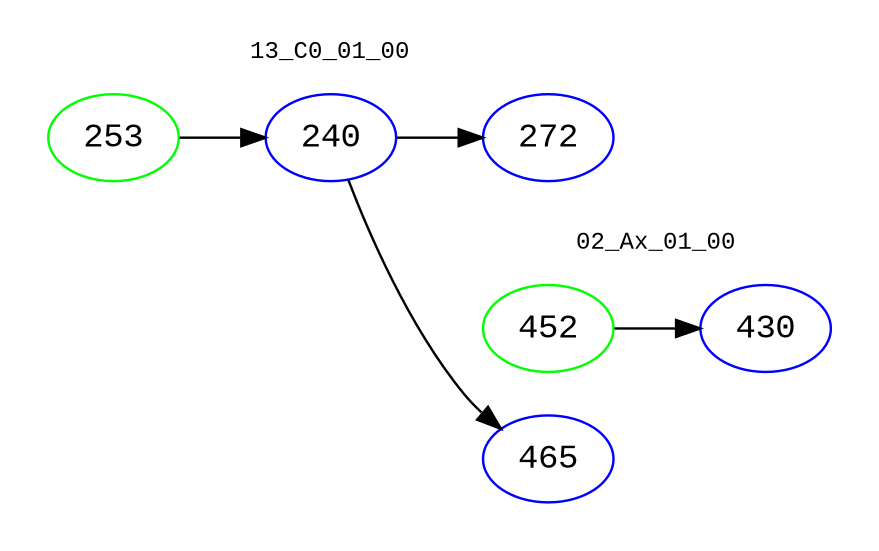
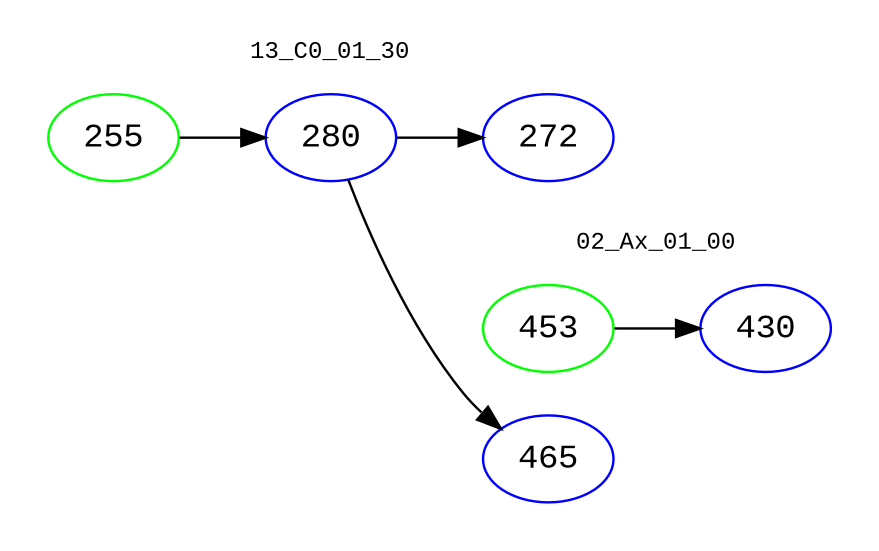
(331, 52) -> (331, 52)
(114, 138) -> (114, 138)
(331, 138) -> (331, 138)
(548, 328) -> (548, 328)
